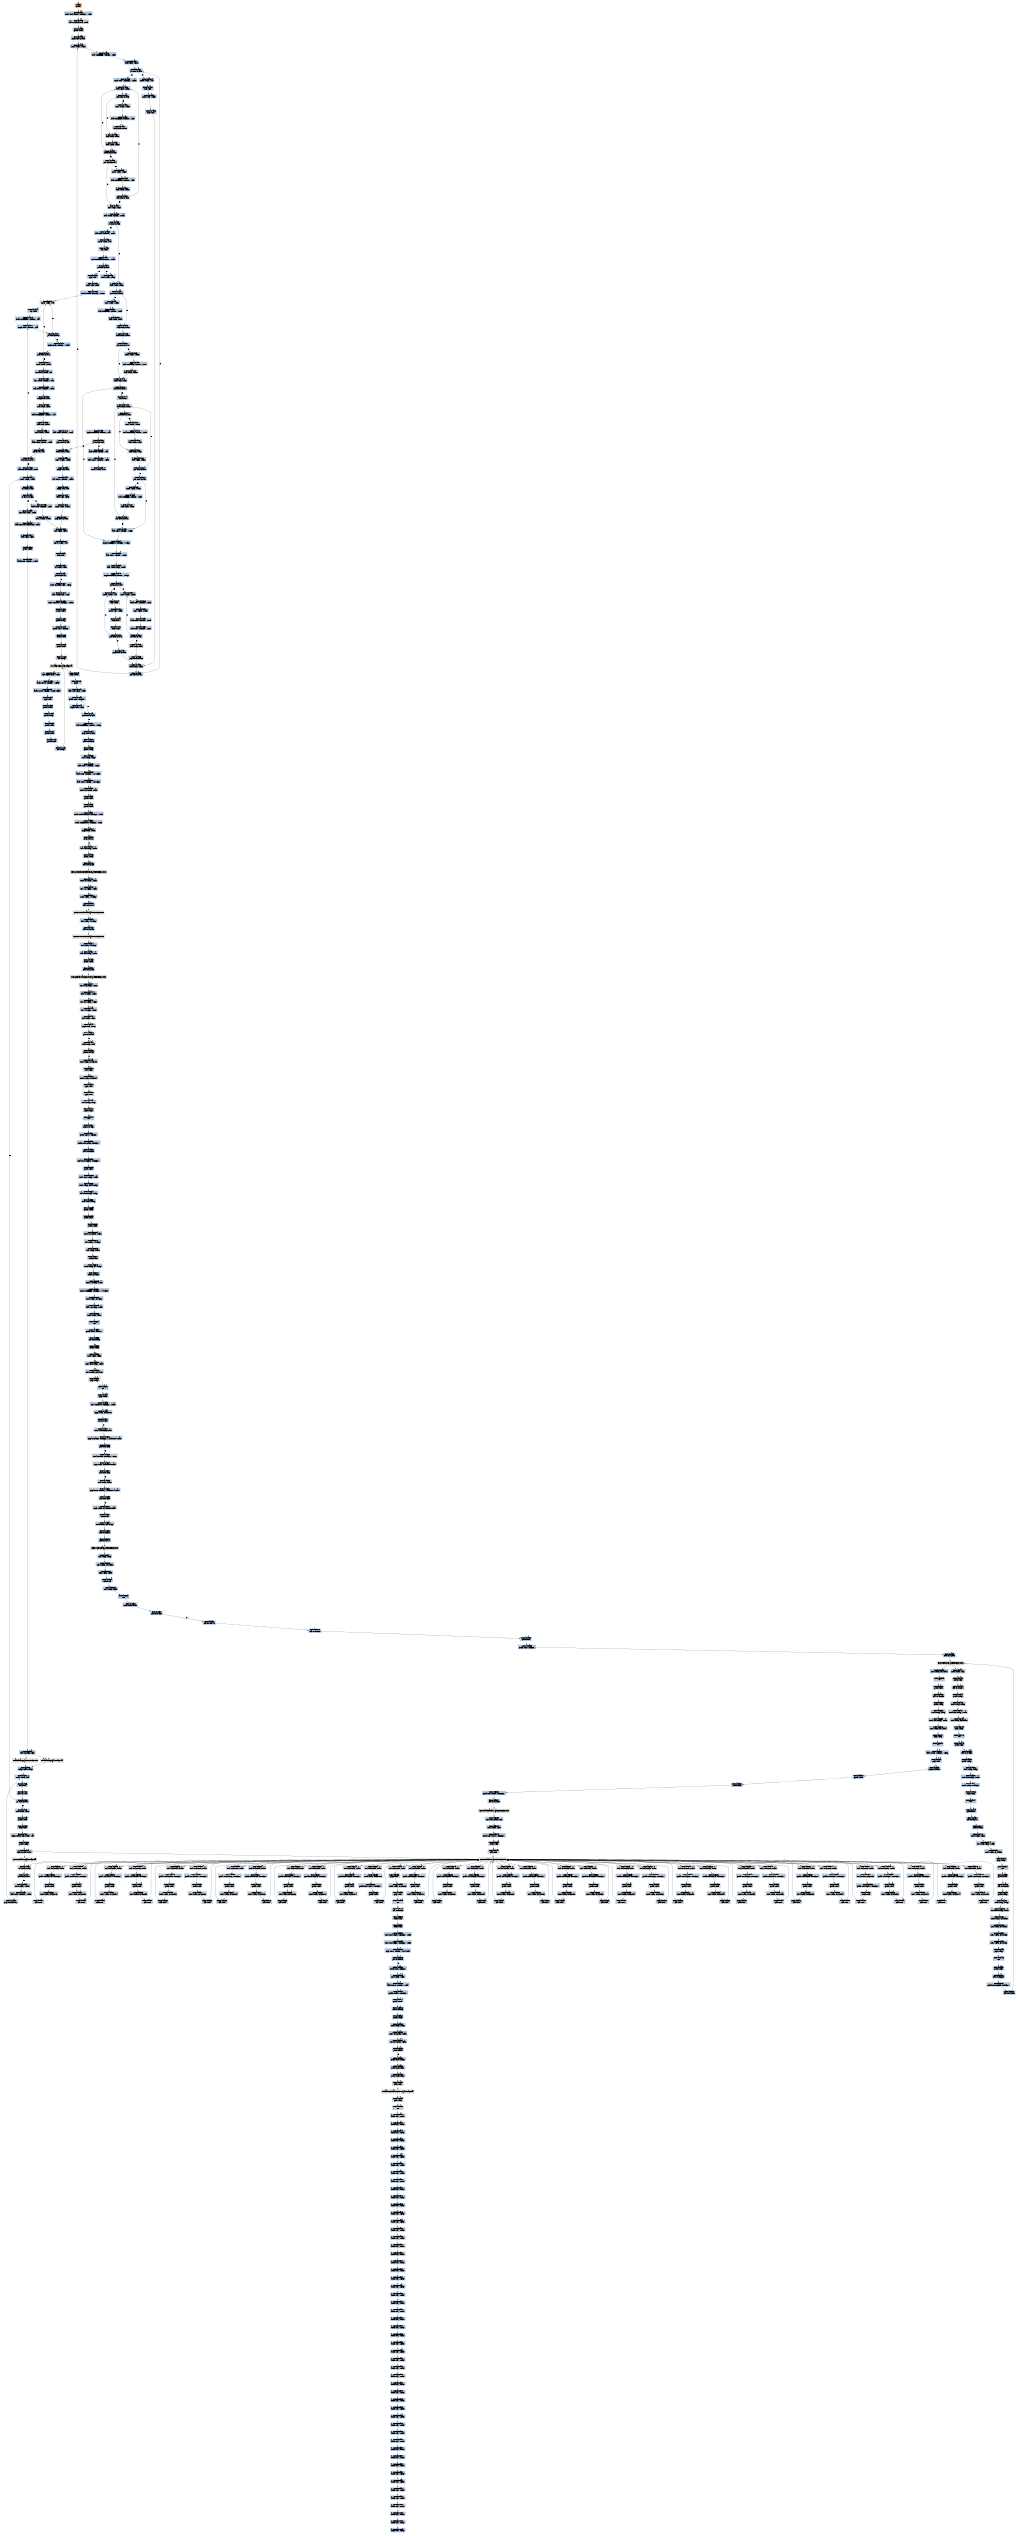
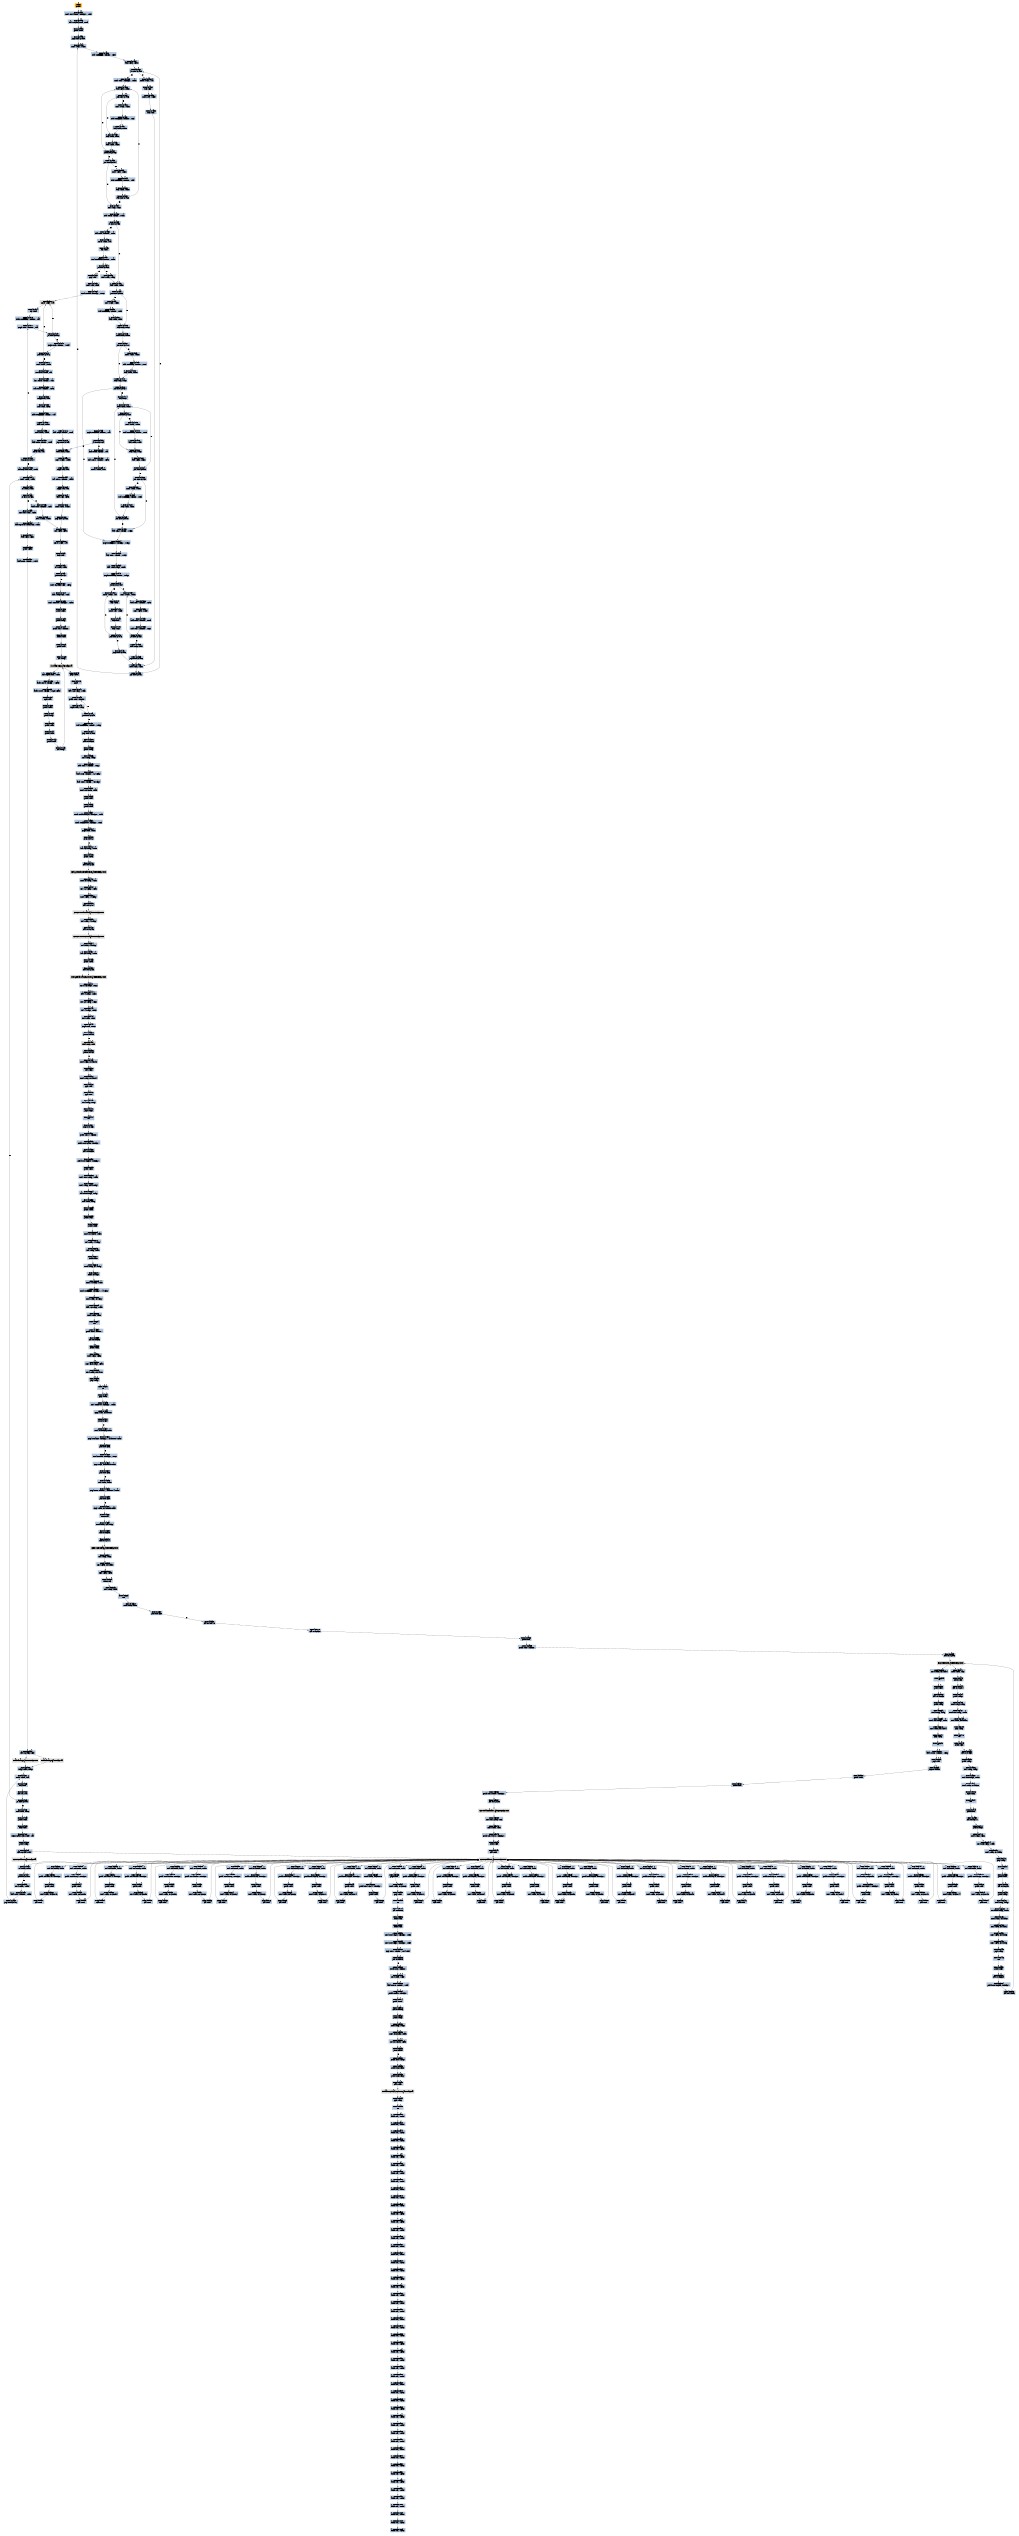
(110, 157) -> (108, 156)
(101, 1378) -> (94, 1375)
